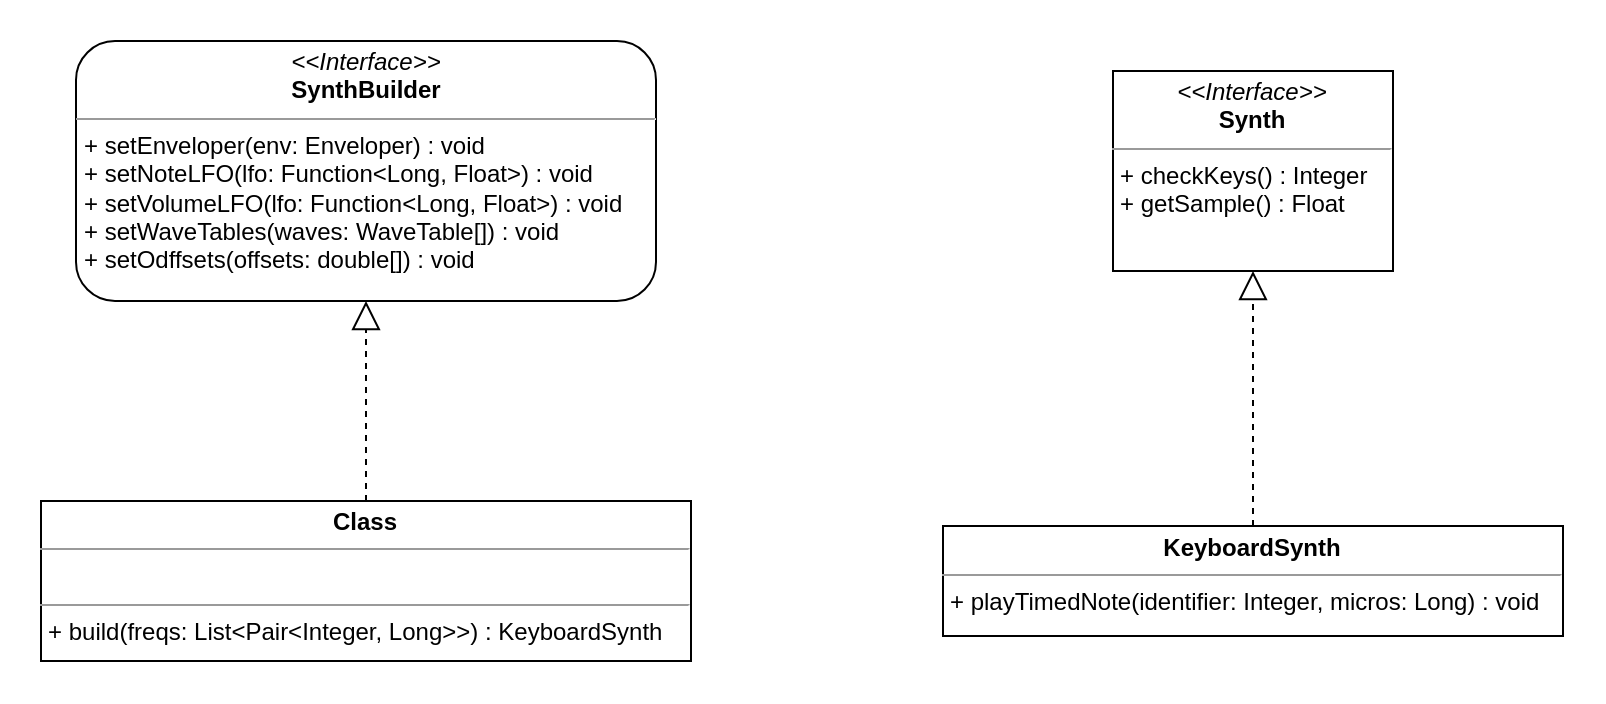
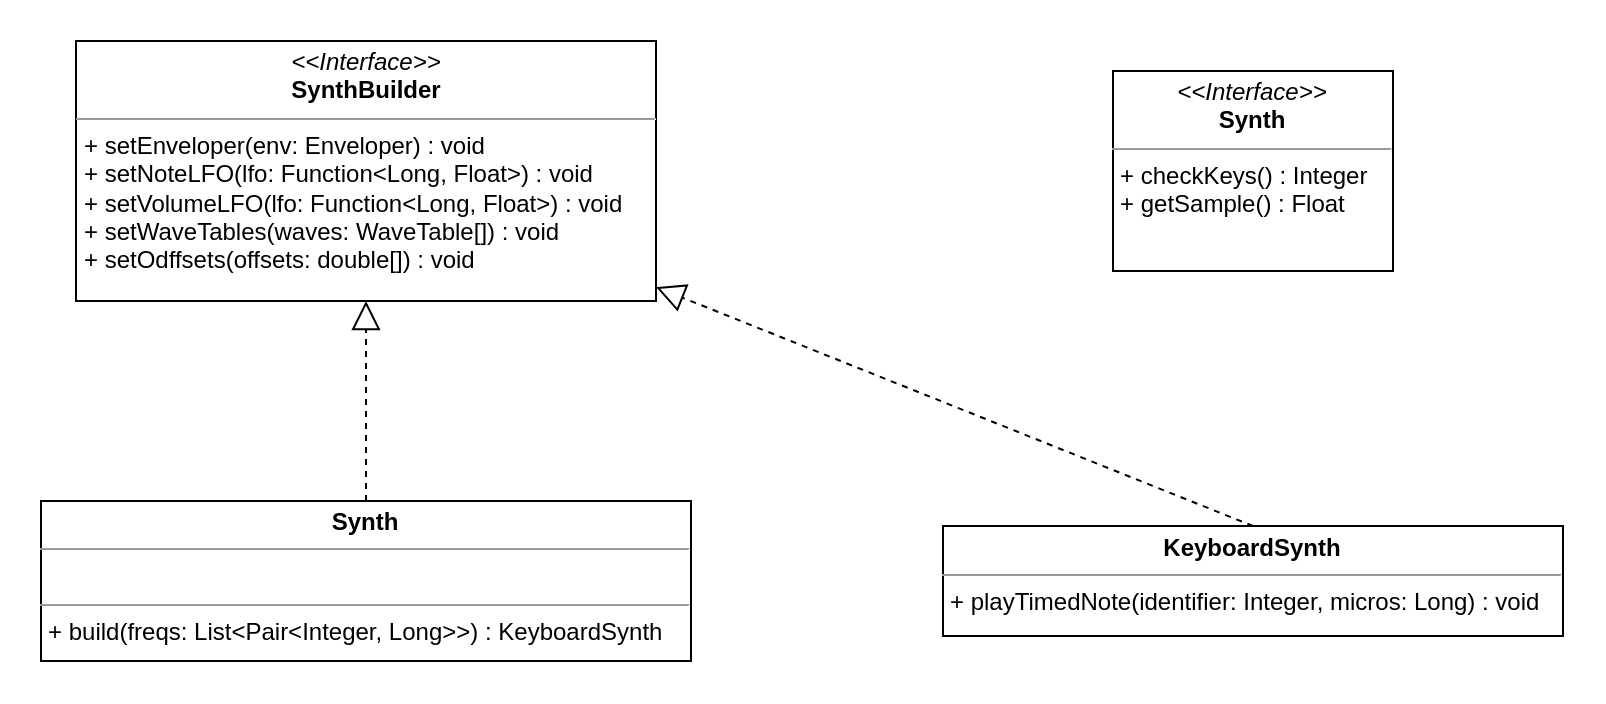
(366, 171) -> (366, 171)
(1253, 413) -> (968, 412)
(387, 530) -> (387, 530)
